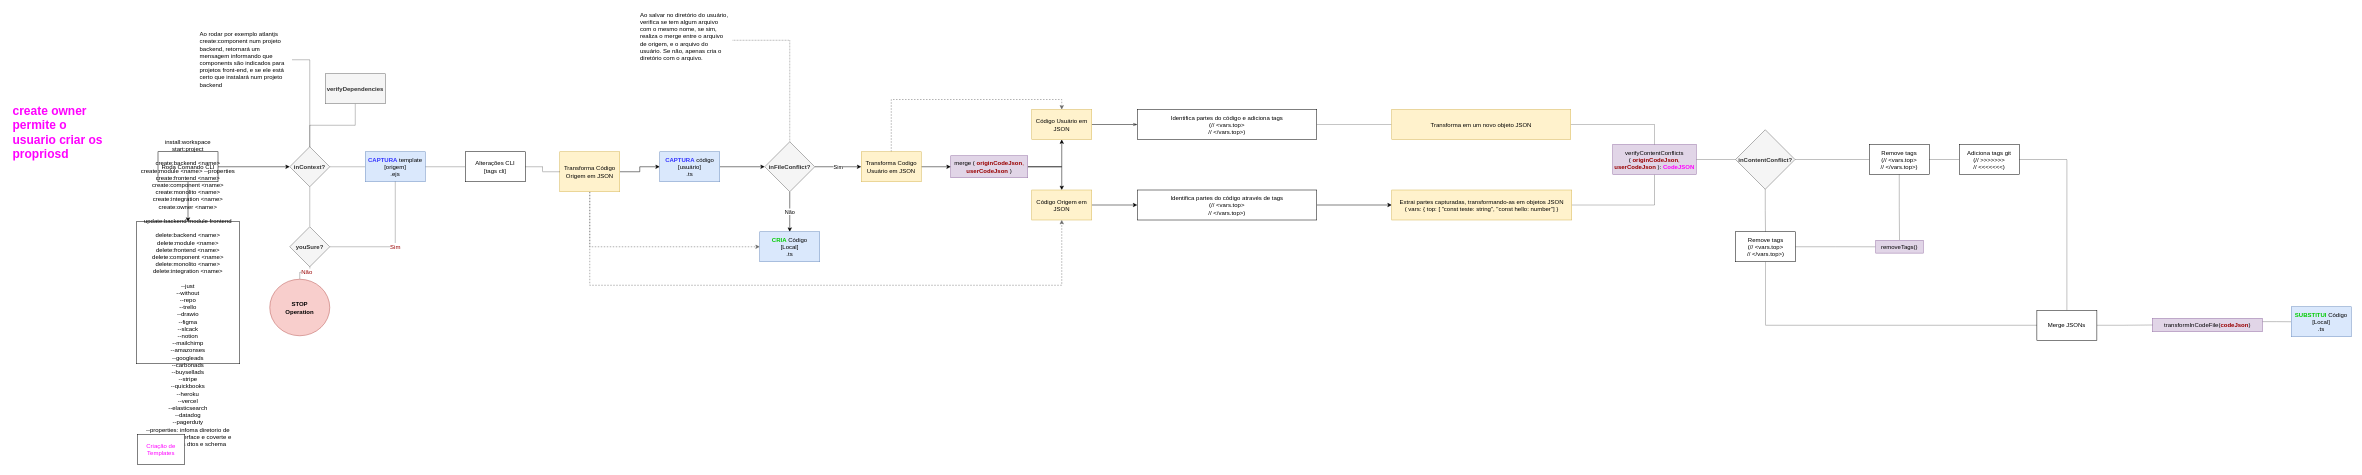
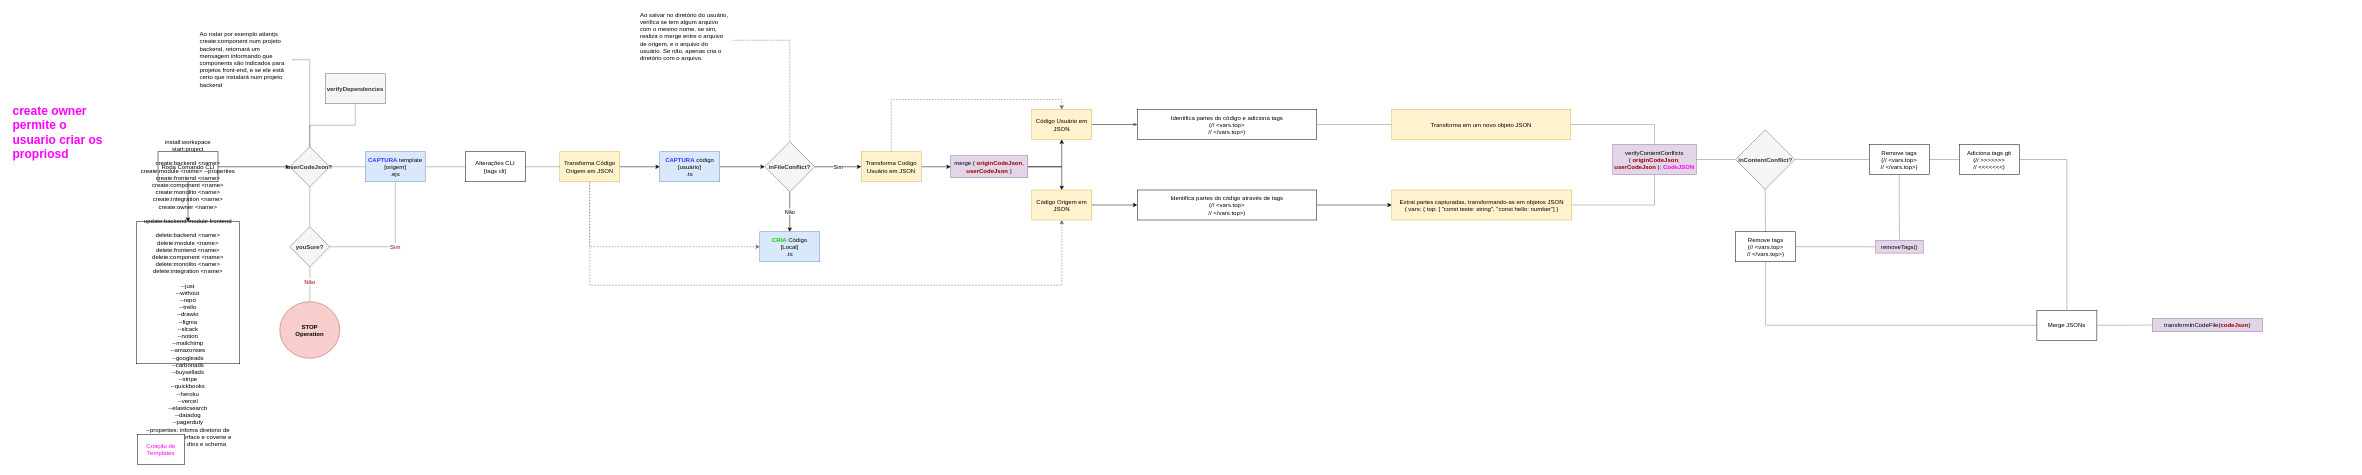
(310, 167) -> (310, 167)
(590, 172) -> (590, 167)
(300, 308) -> (310, 330)
(2277, 322) -> none
(2321, 322) -> none
